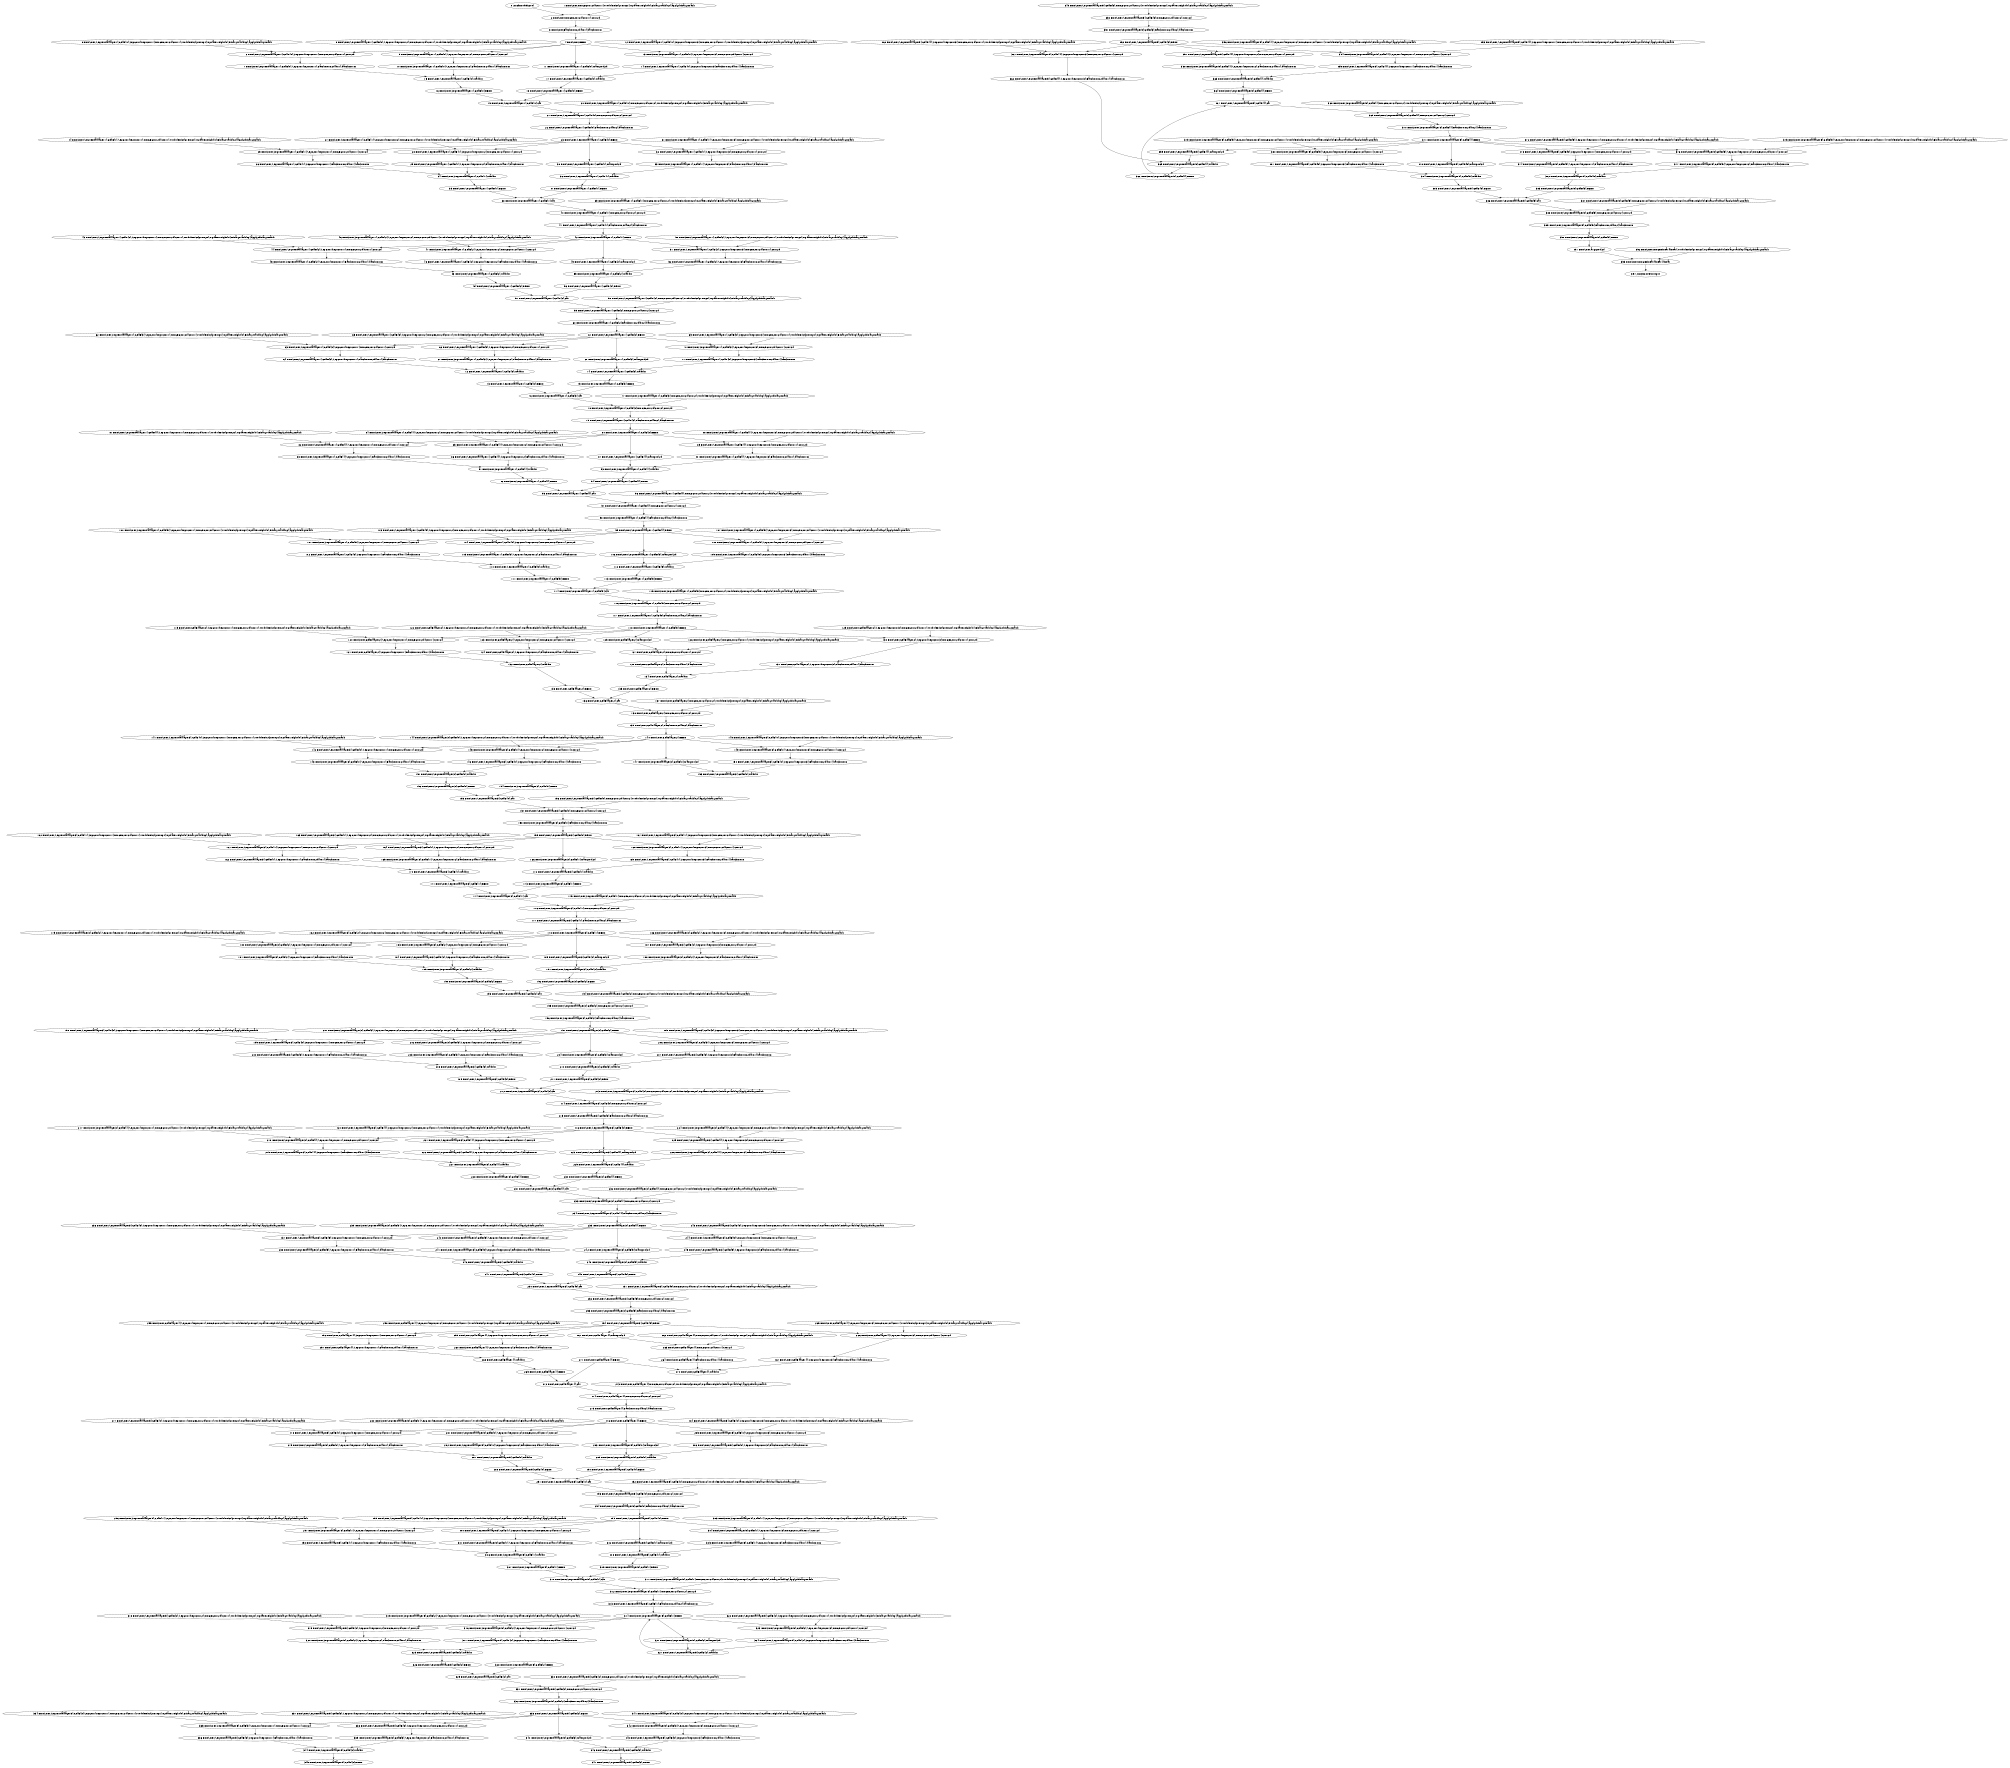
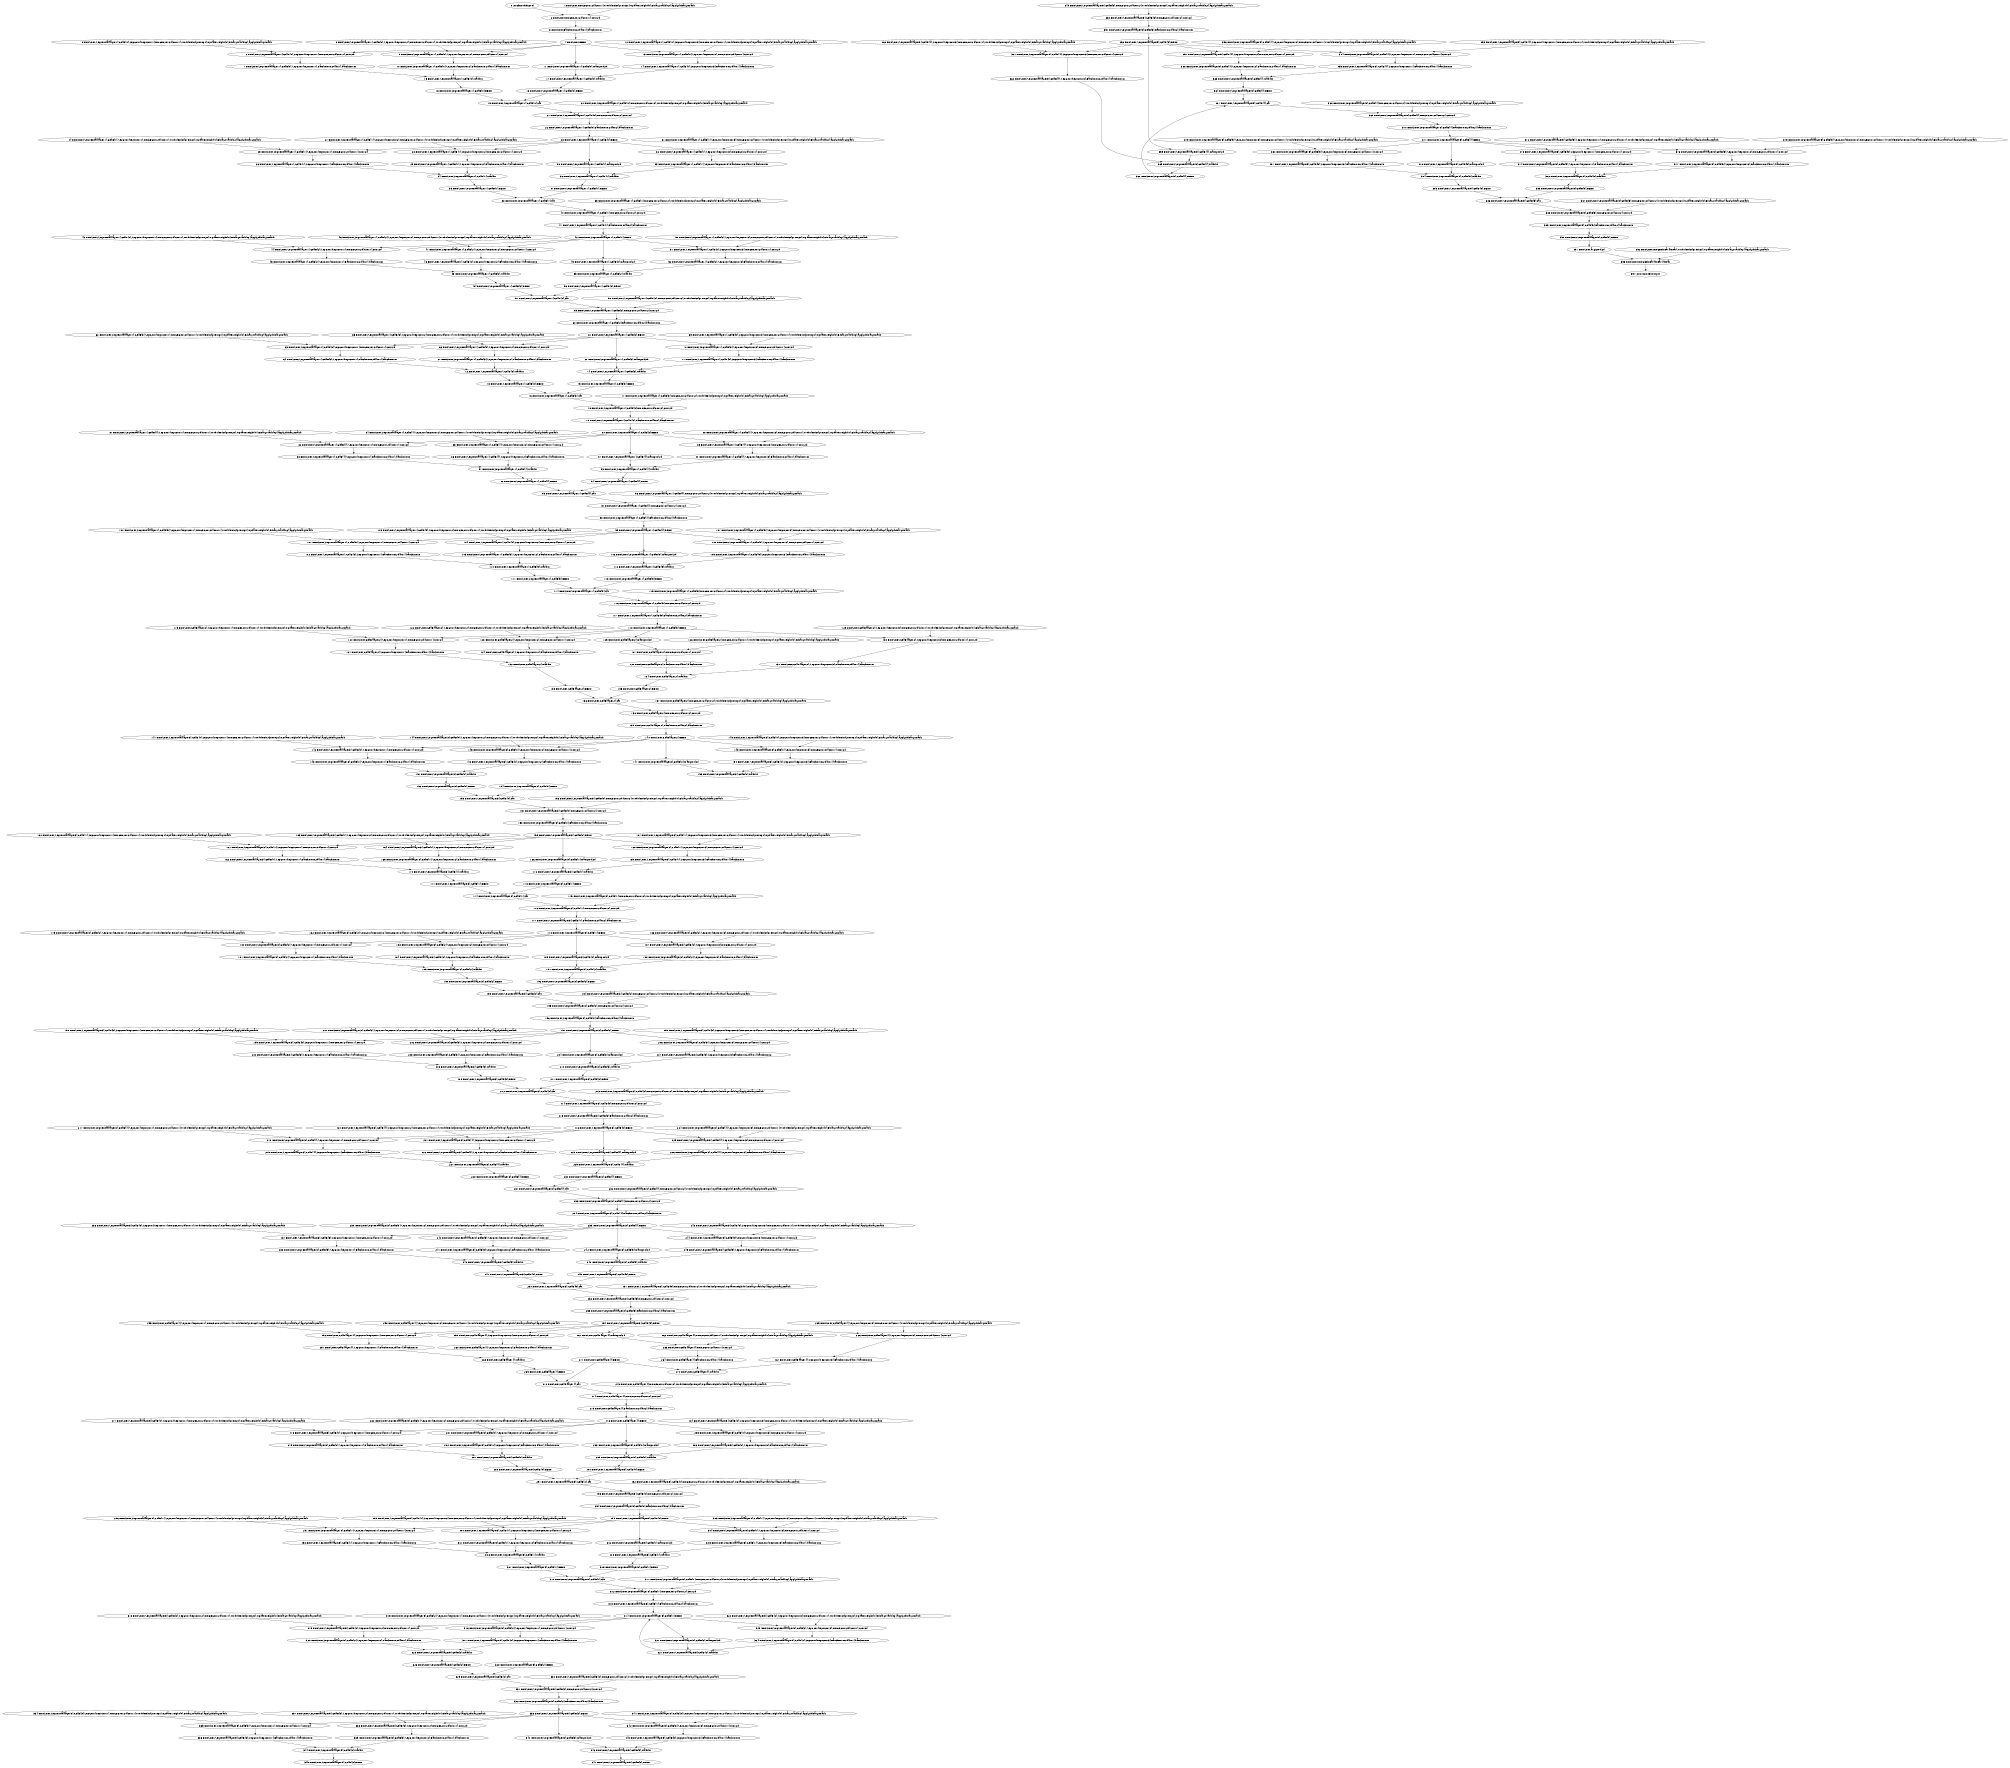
(1326, 146) -> (1149, 104)
(1646, 274) -> (1646, 274)
none -> (504, 377)
